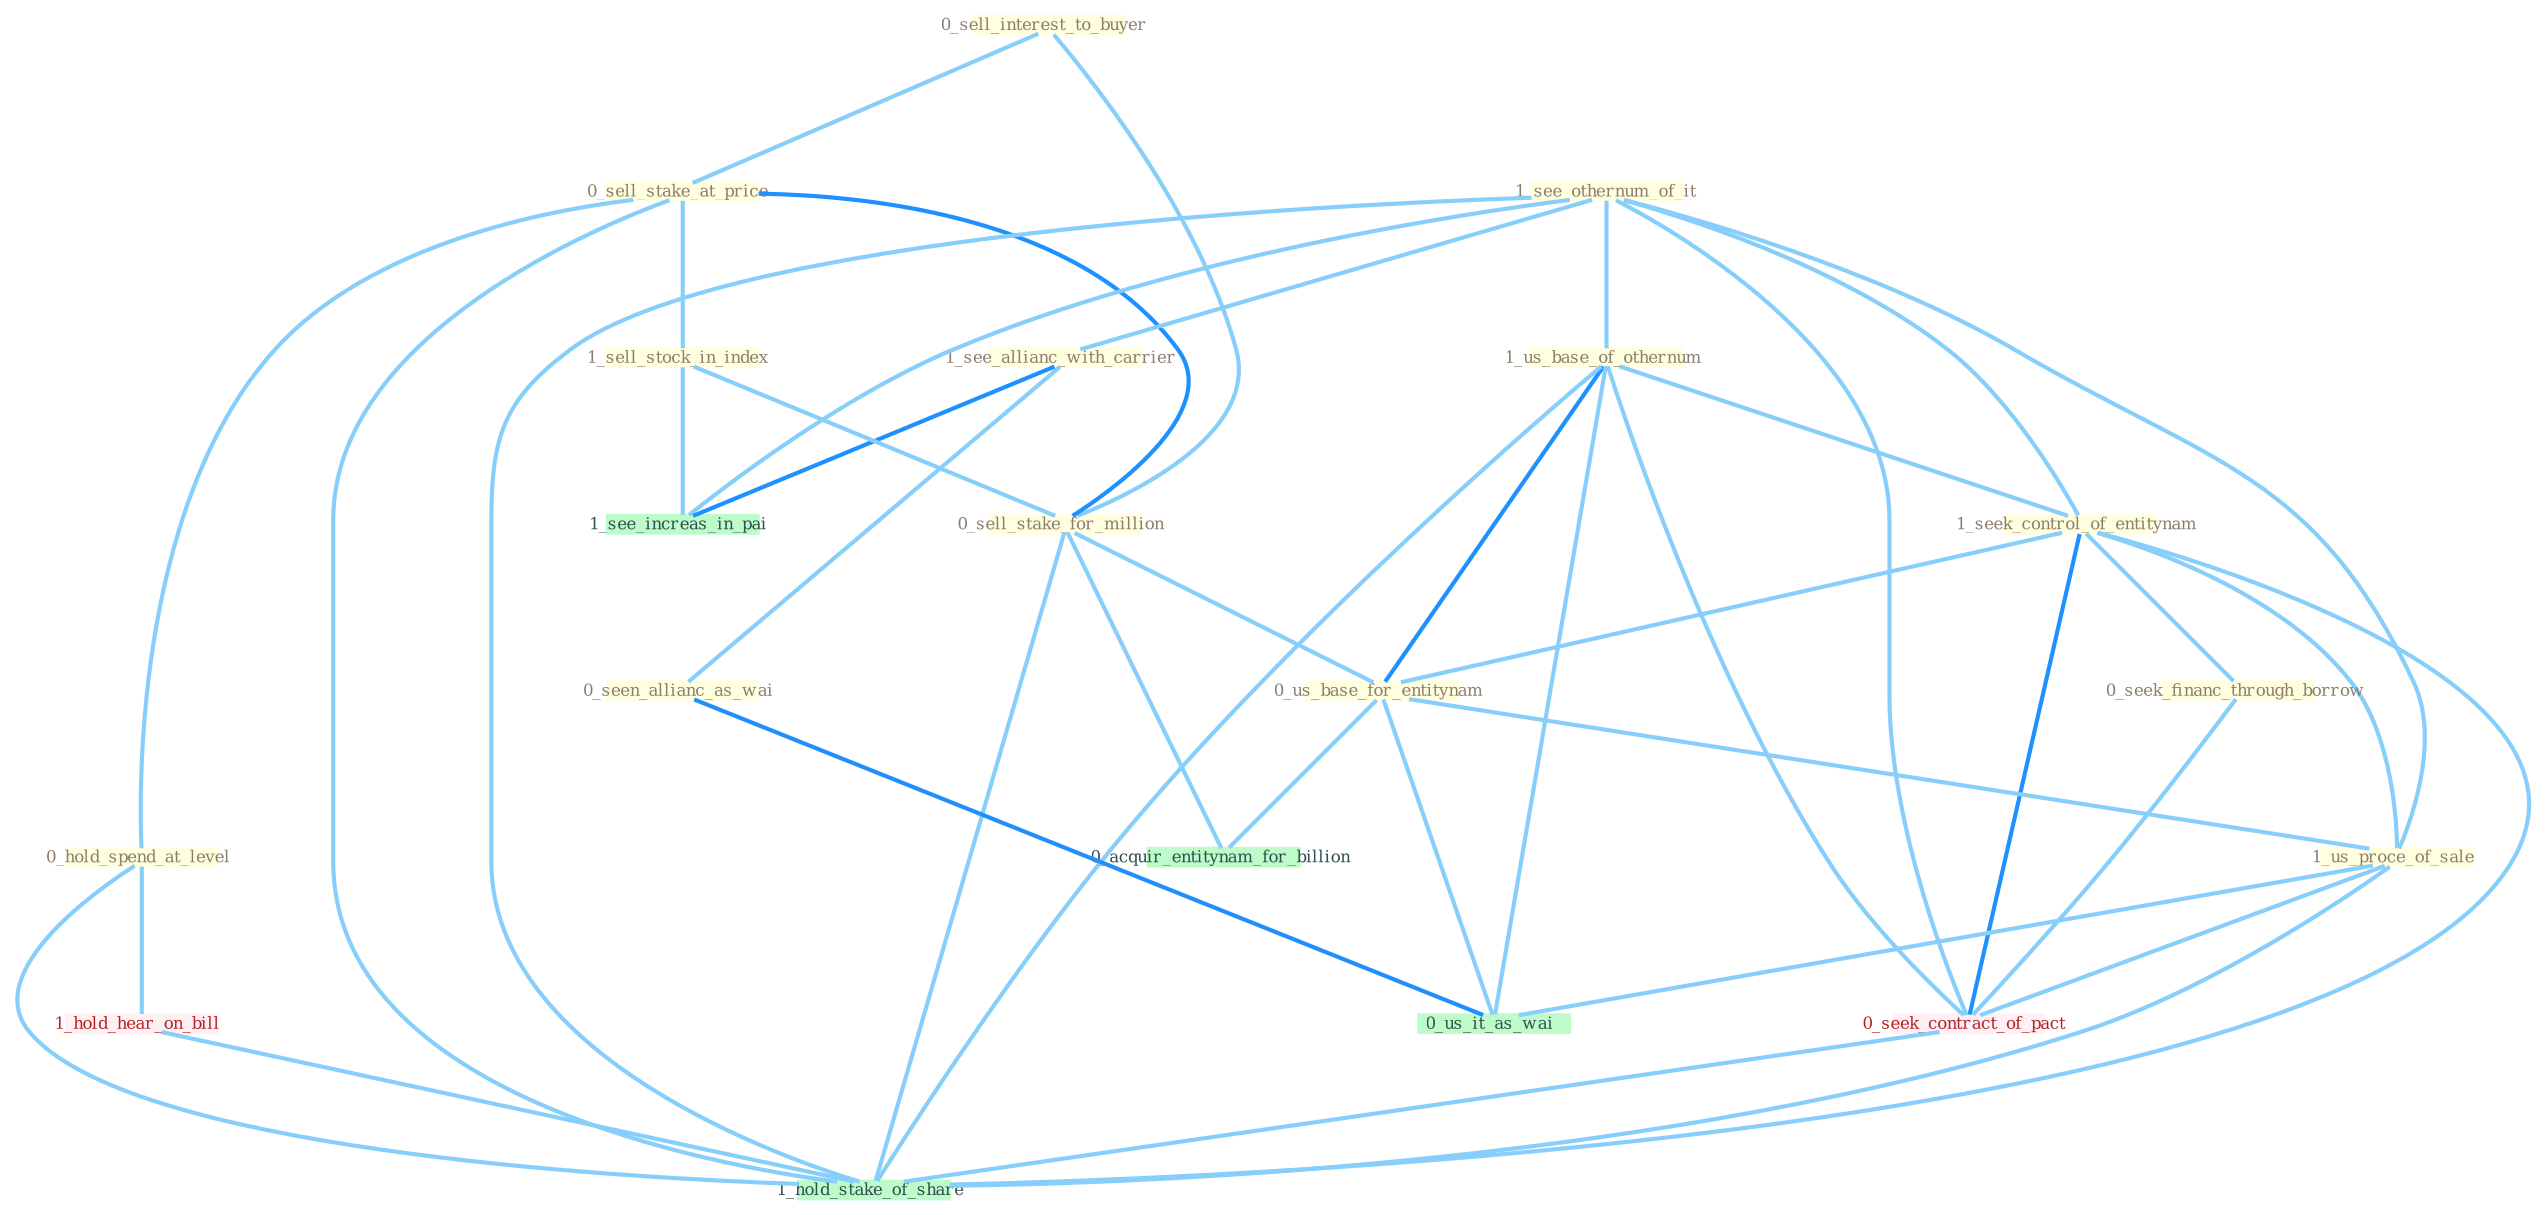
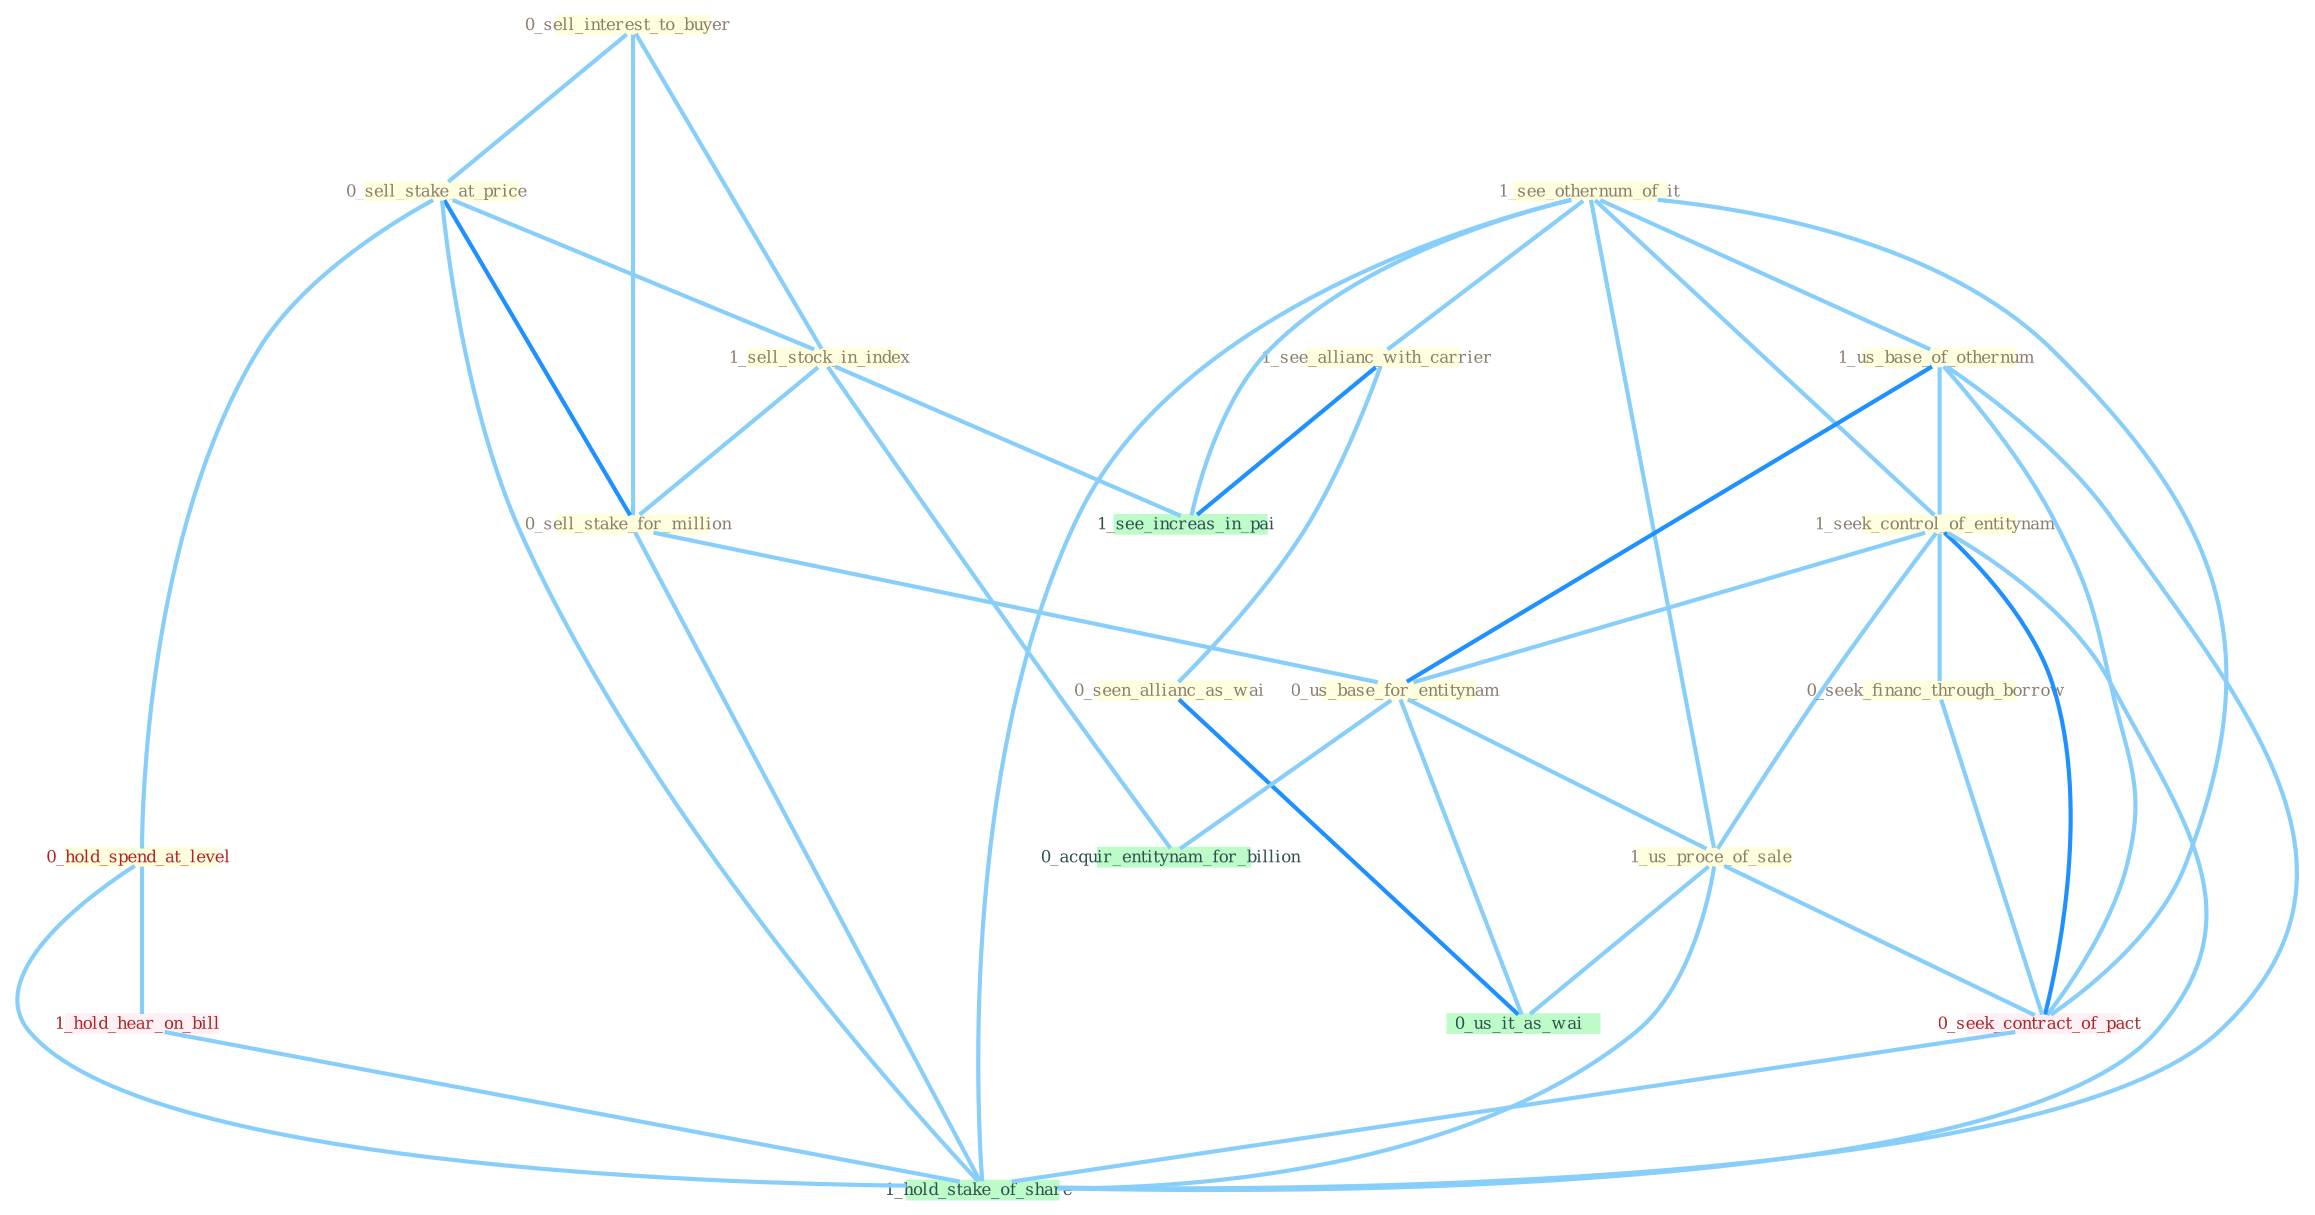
none -> (729, 191)
(1550, 690) -> none
(1145, 691) -> (972, 573)
(142, 857) -> (142, 857)
